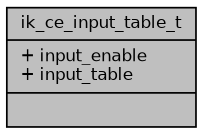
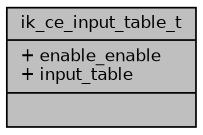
(84, 56) -> (91, 56)
